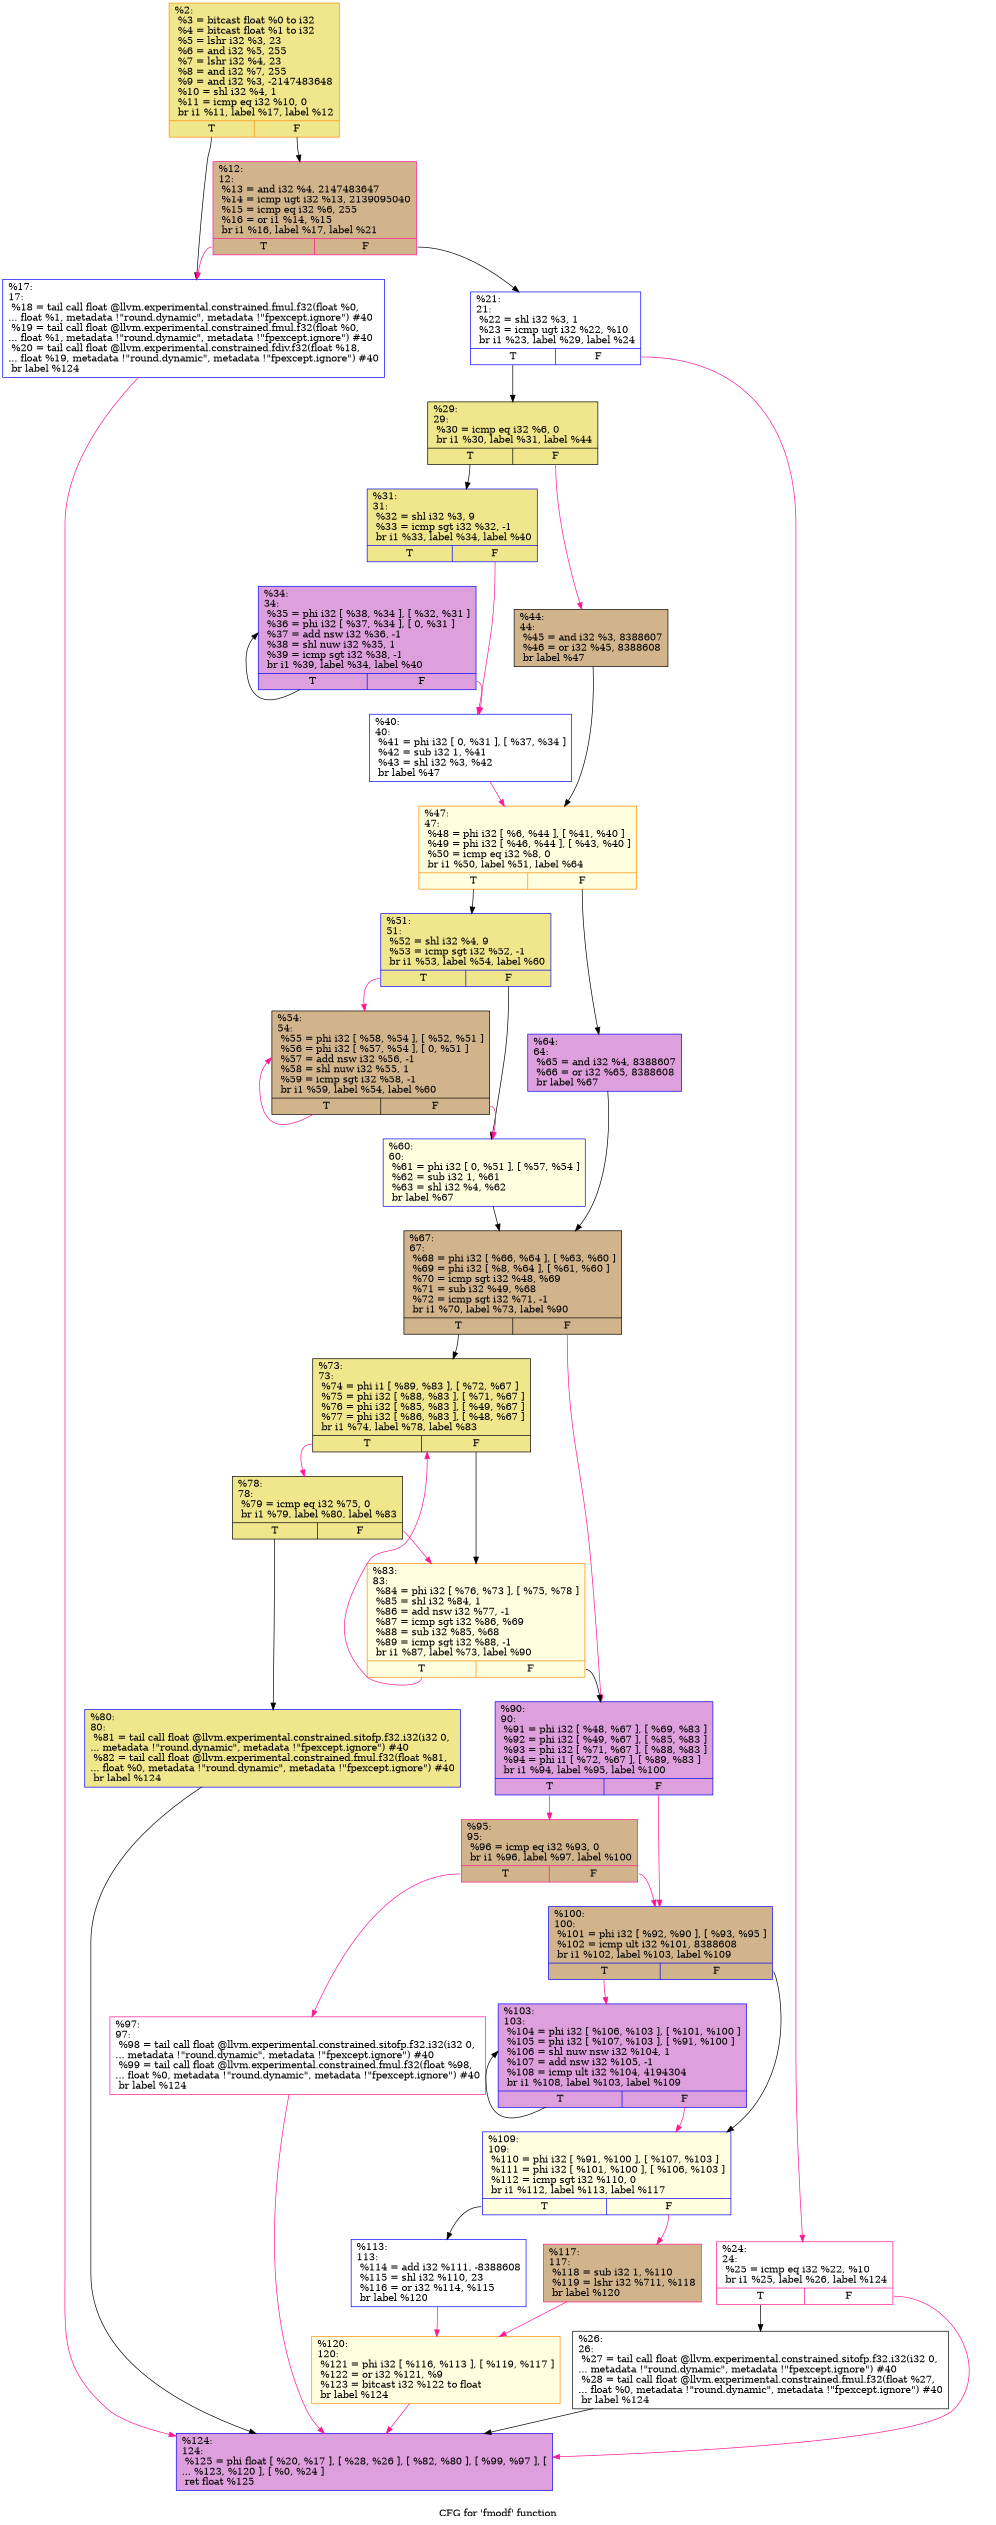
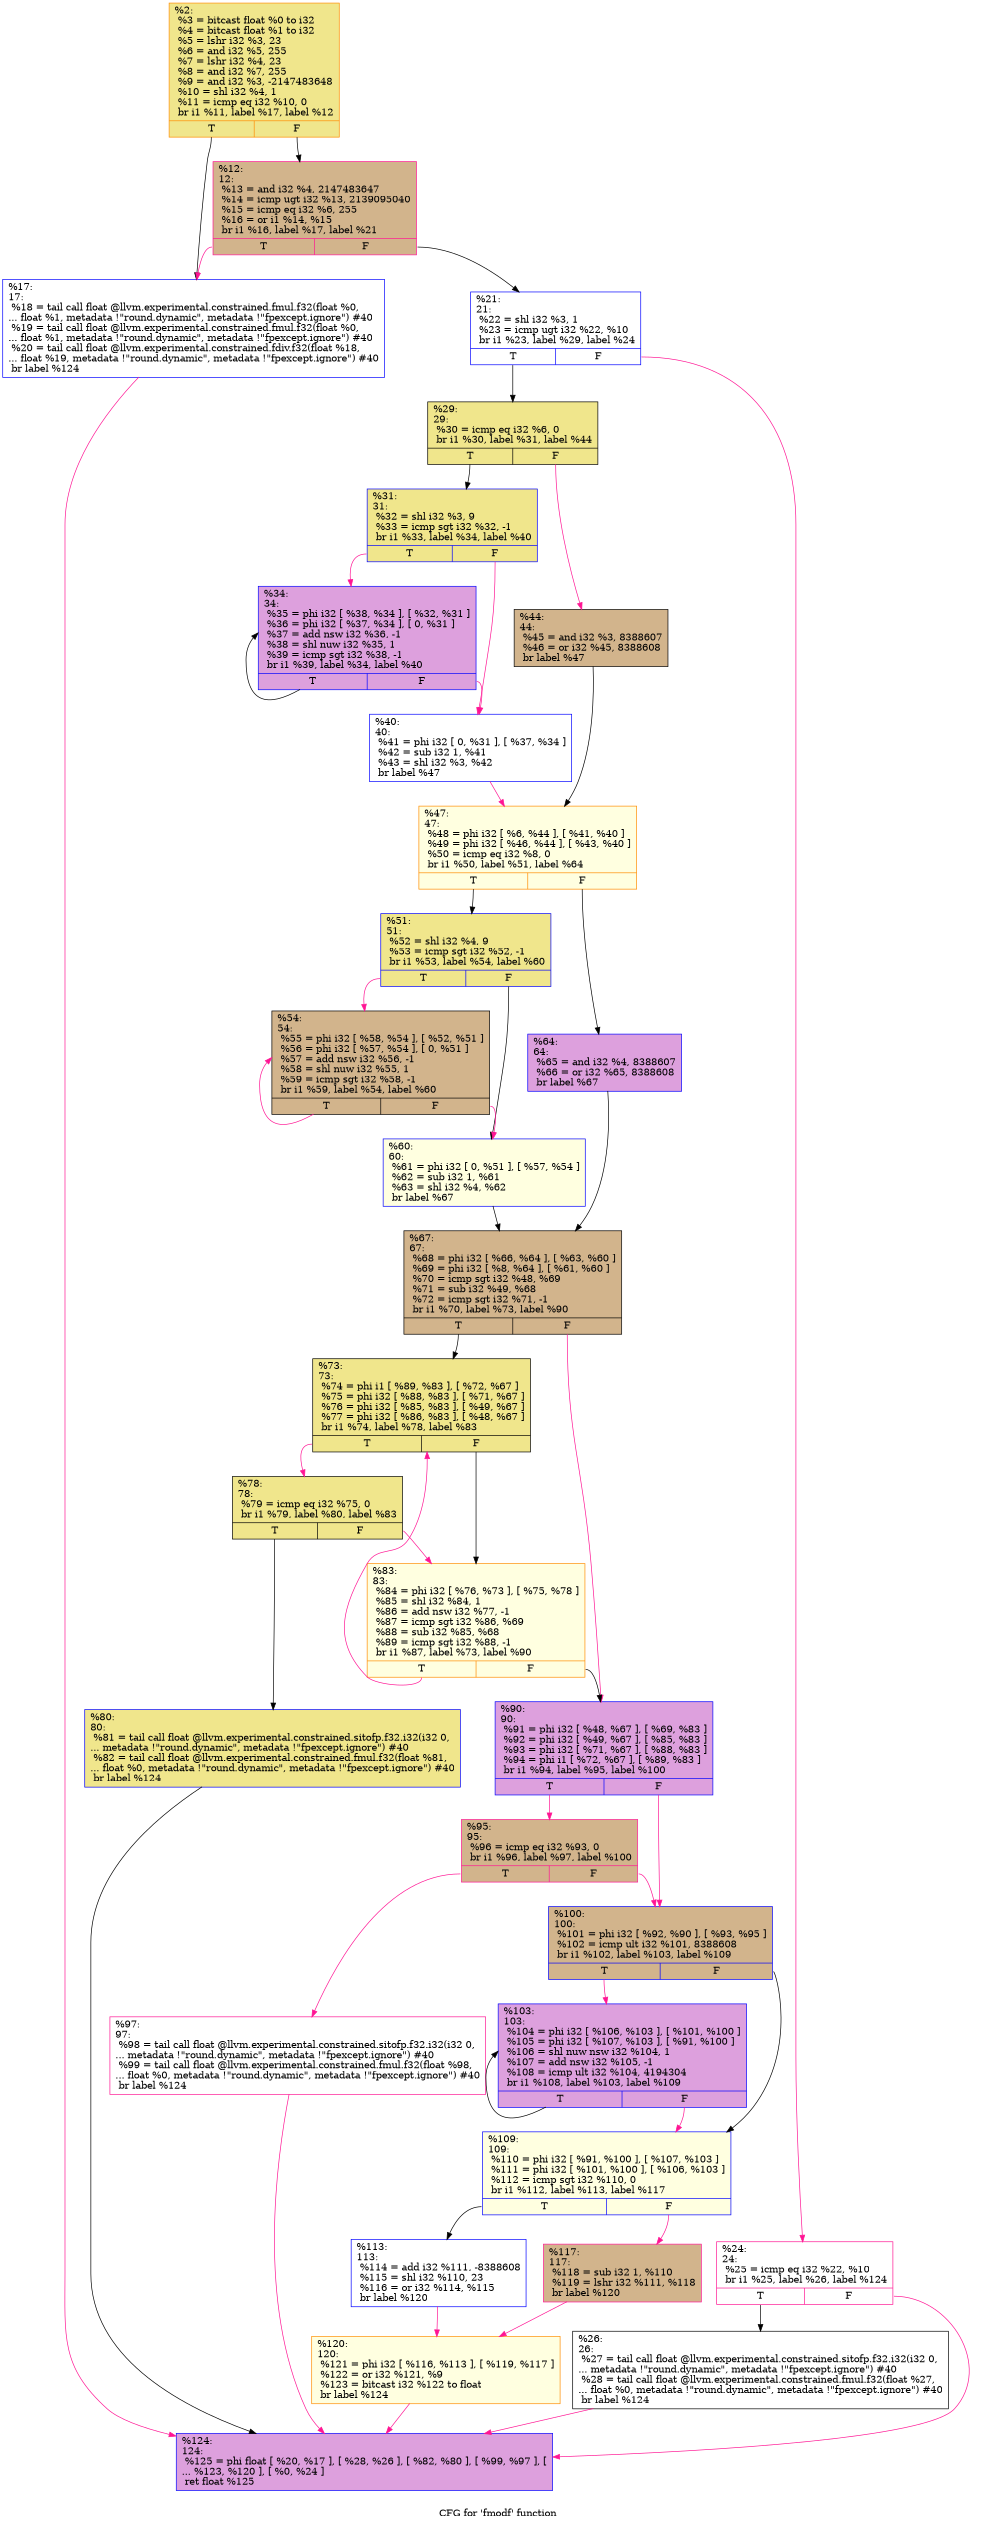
none -> (352, 563)
(622, 2283) -> (622, 2283)
(542, 2420) -> (542, 2420)
